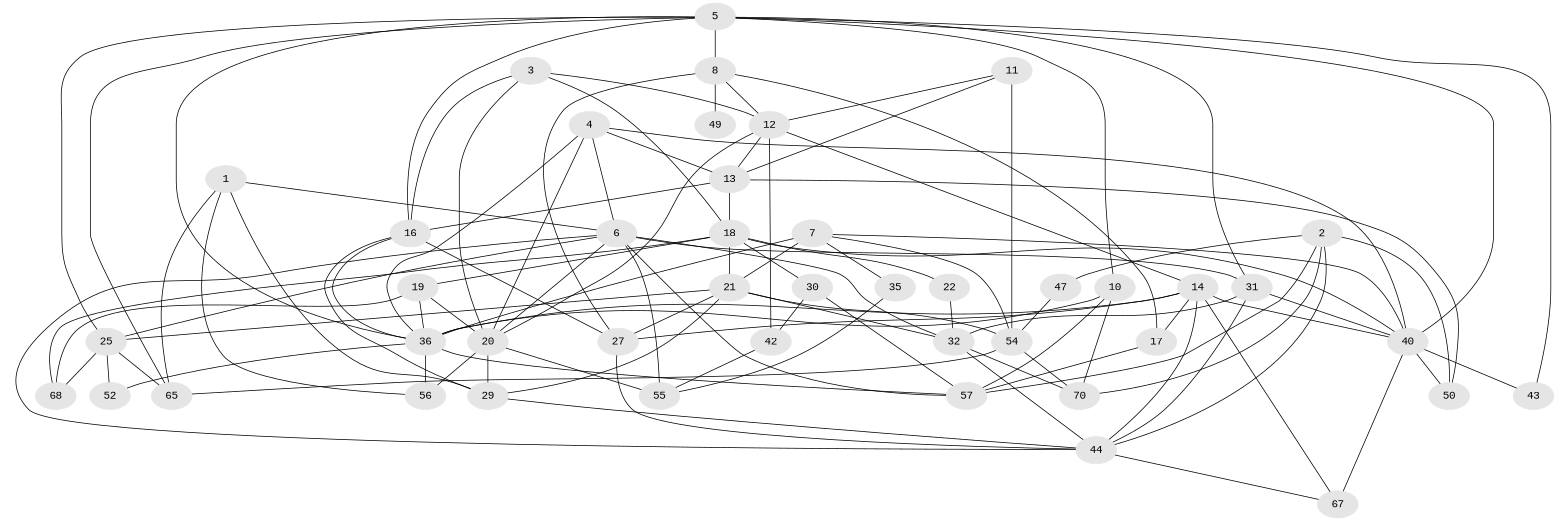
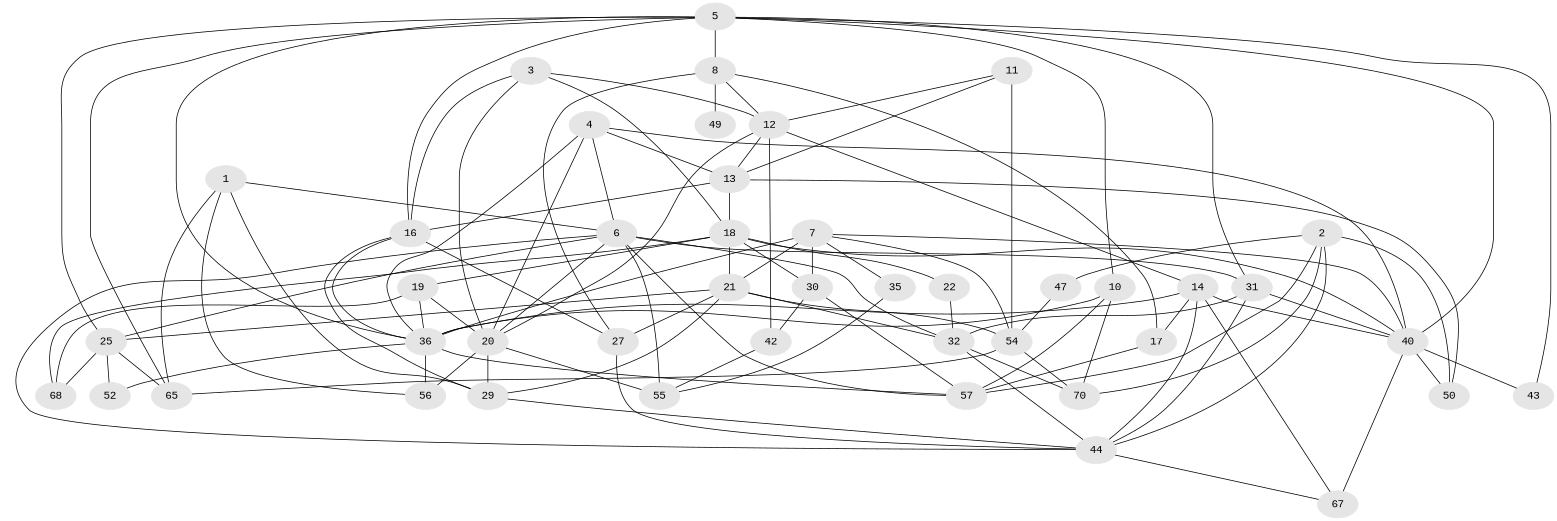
none -> (812, 261)
(909, 320) -> none
